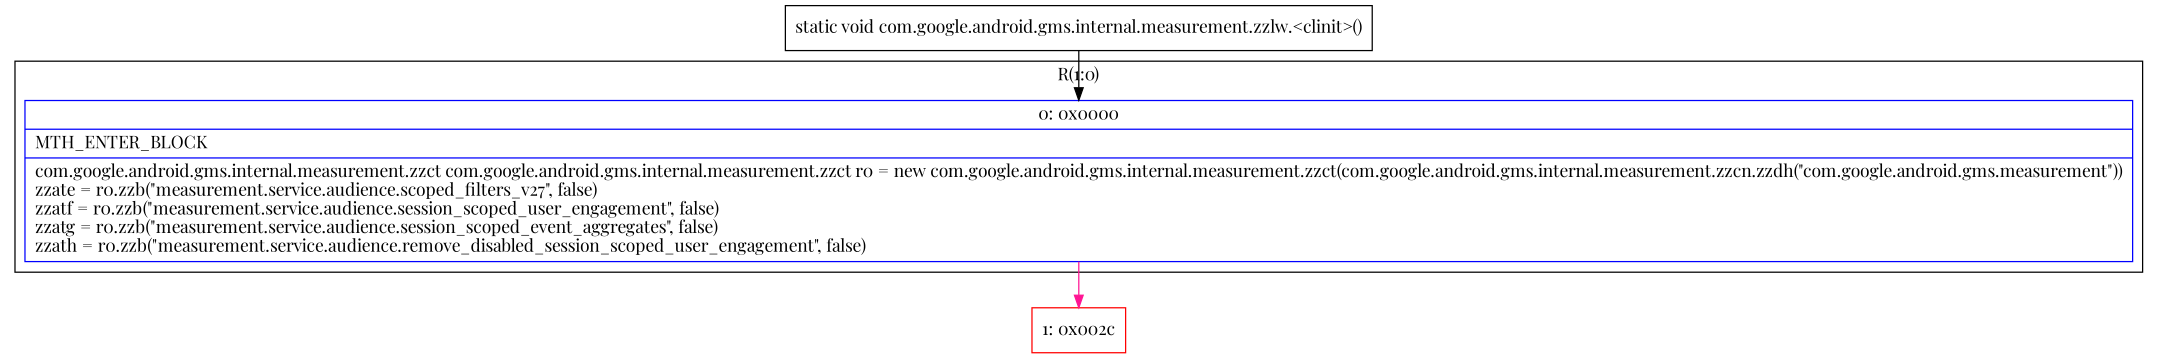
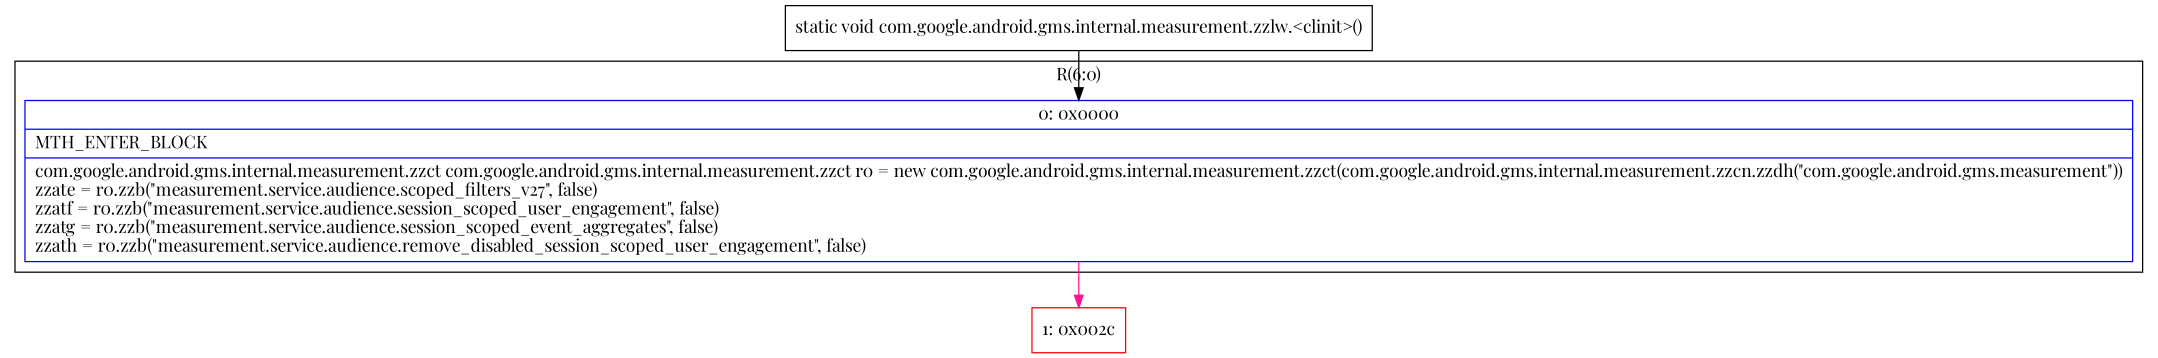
(1079, 76) -> (1079, 76)
